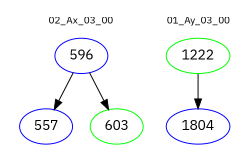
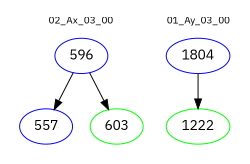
(198, 86) -> (198, 86)
